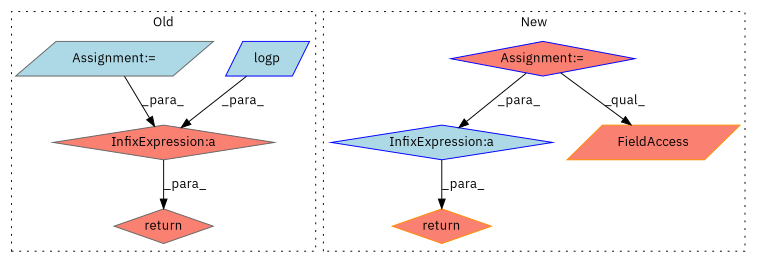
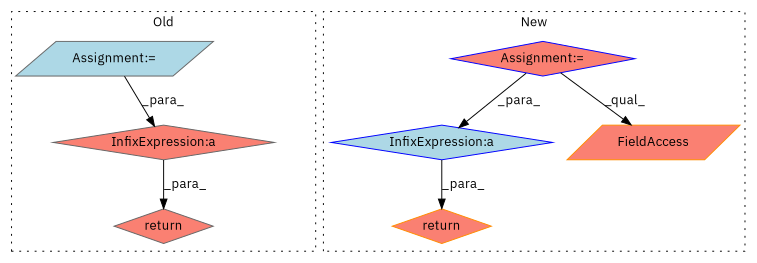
(268, 59) -> none
